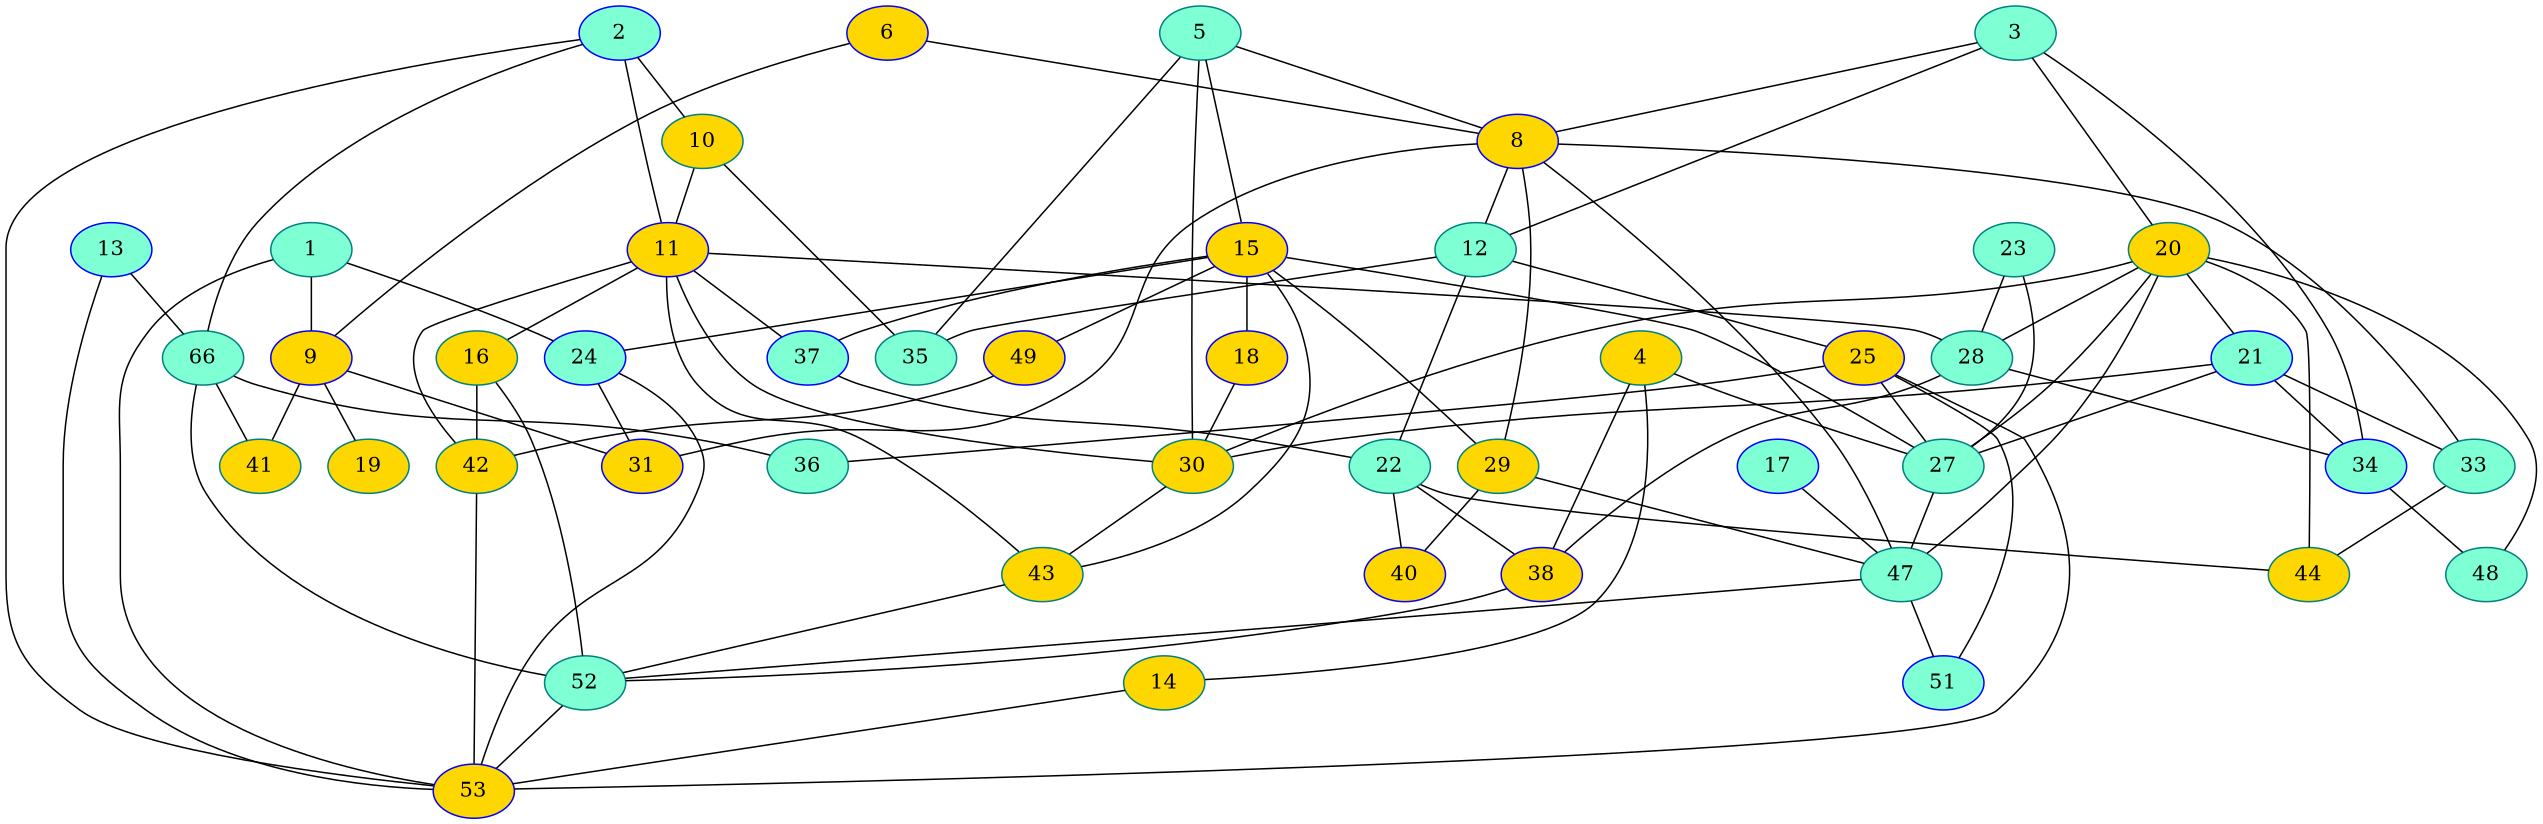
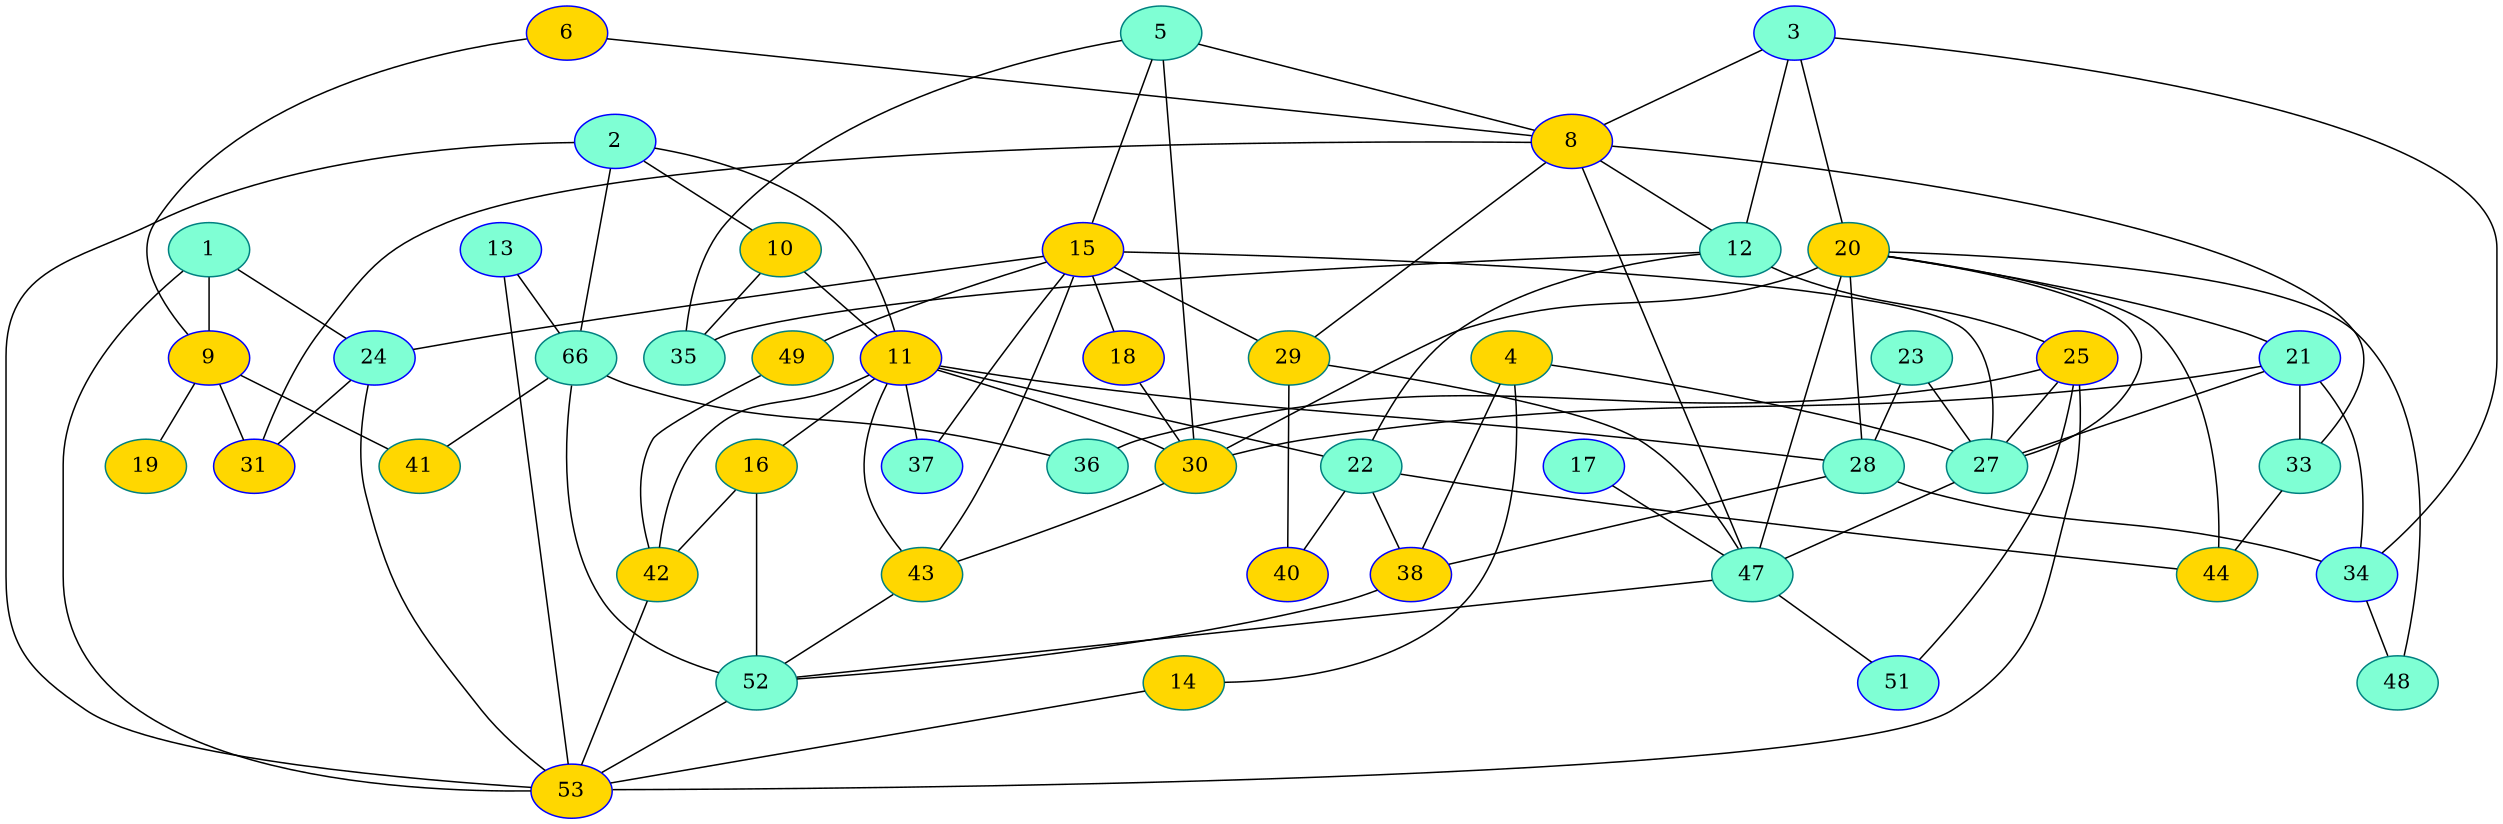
(2016, 33) -> (1794, 33)
(1024, 358) -> (793, 358)
(1093, 423) -> (1131, 412)
